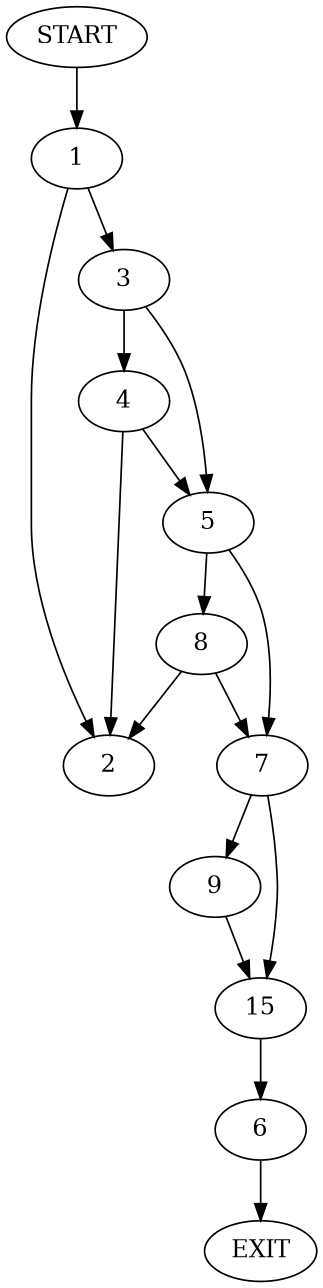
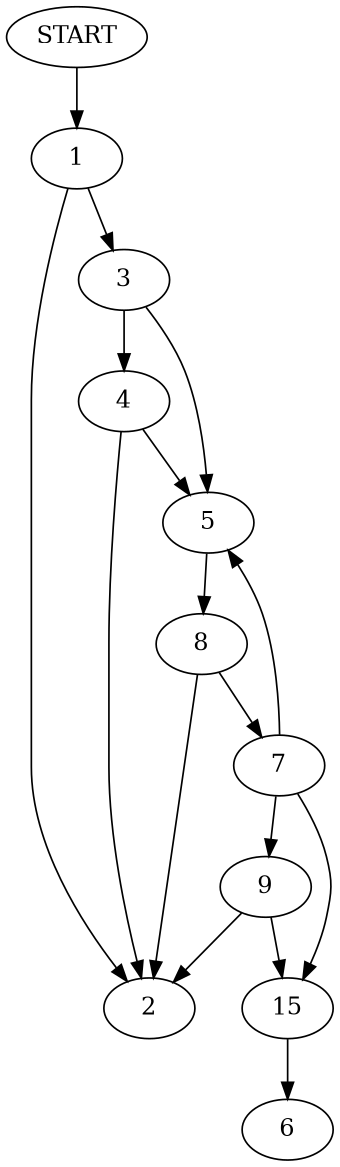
(266, 630) -> (271, 646)
none -> (214, 942)
(261, 1251) -> none
